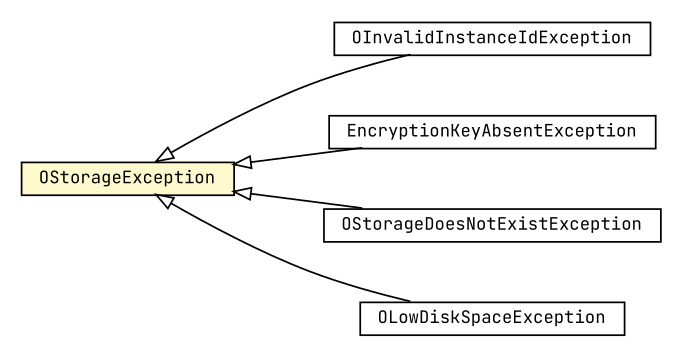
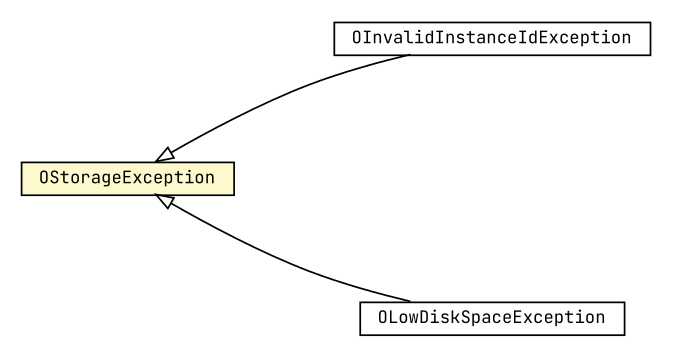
(492, 131) -> none
(492, 225) -> none
